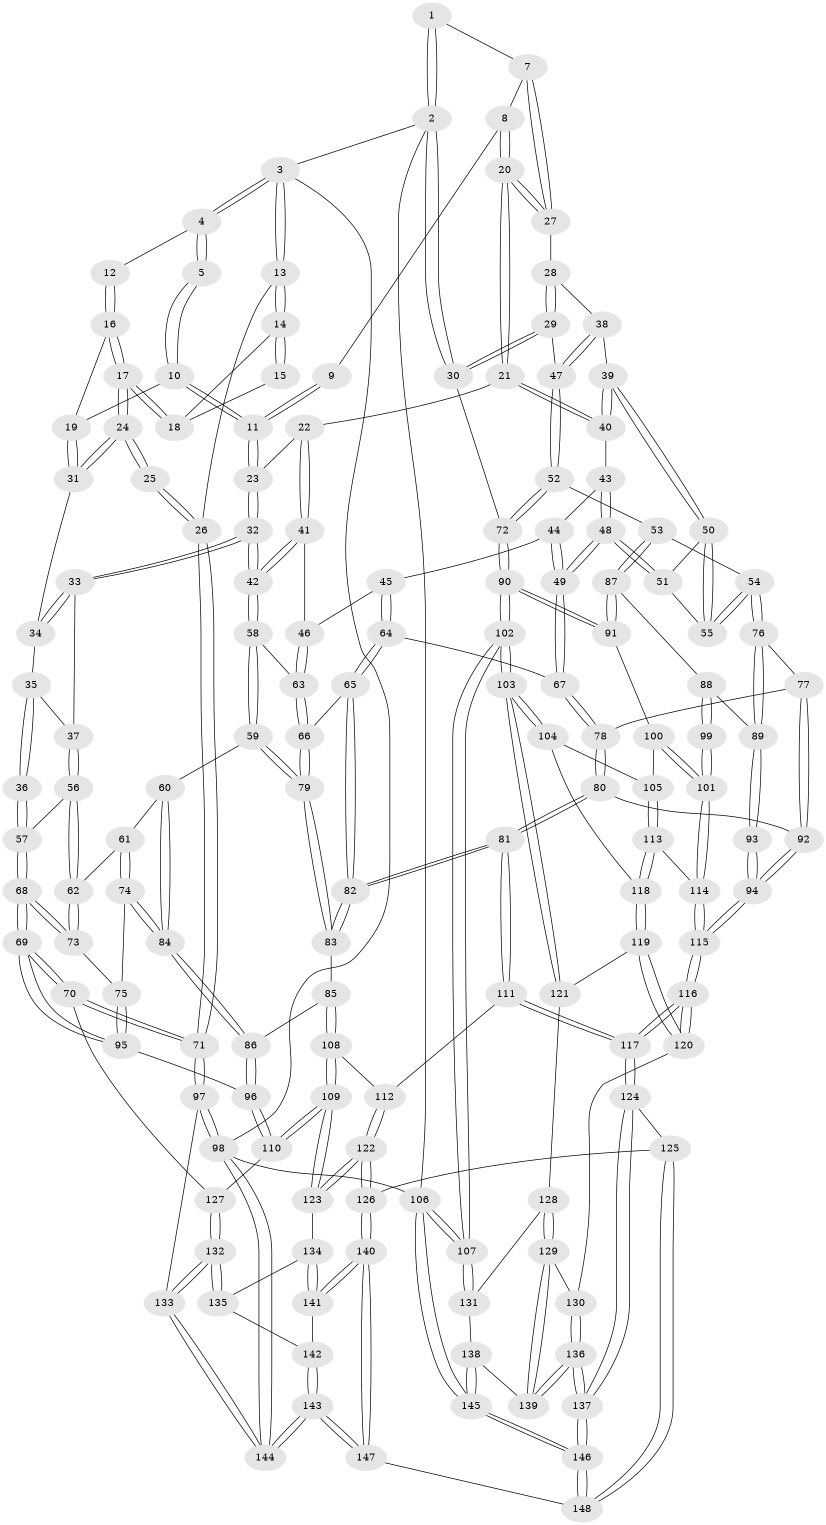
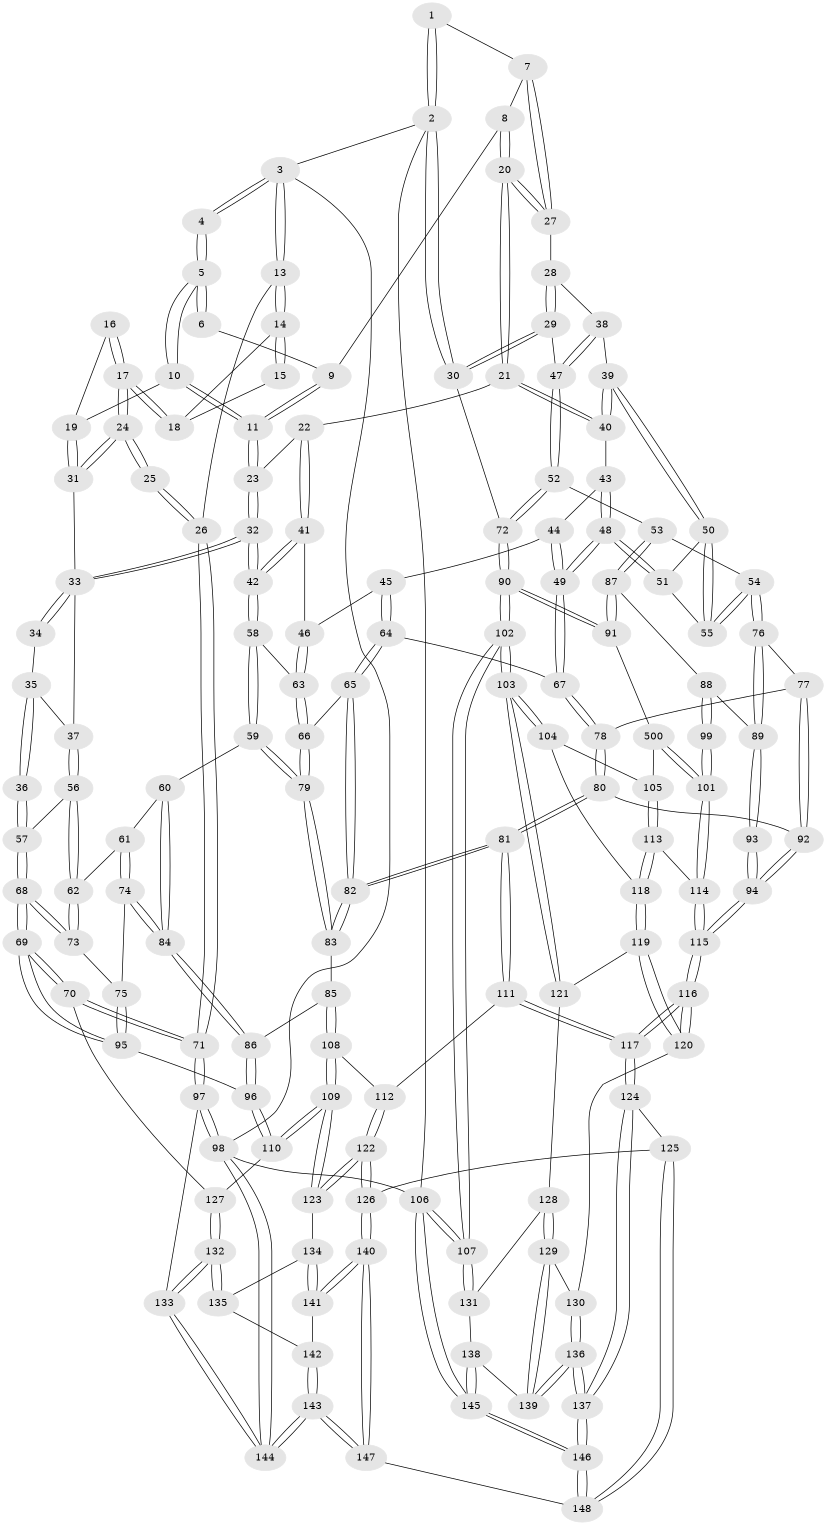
(110, 273) -> none
none -> (202, 325)
(53, 556) -> (74, 531)
(654, 737) -> (654, 737)
